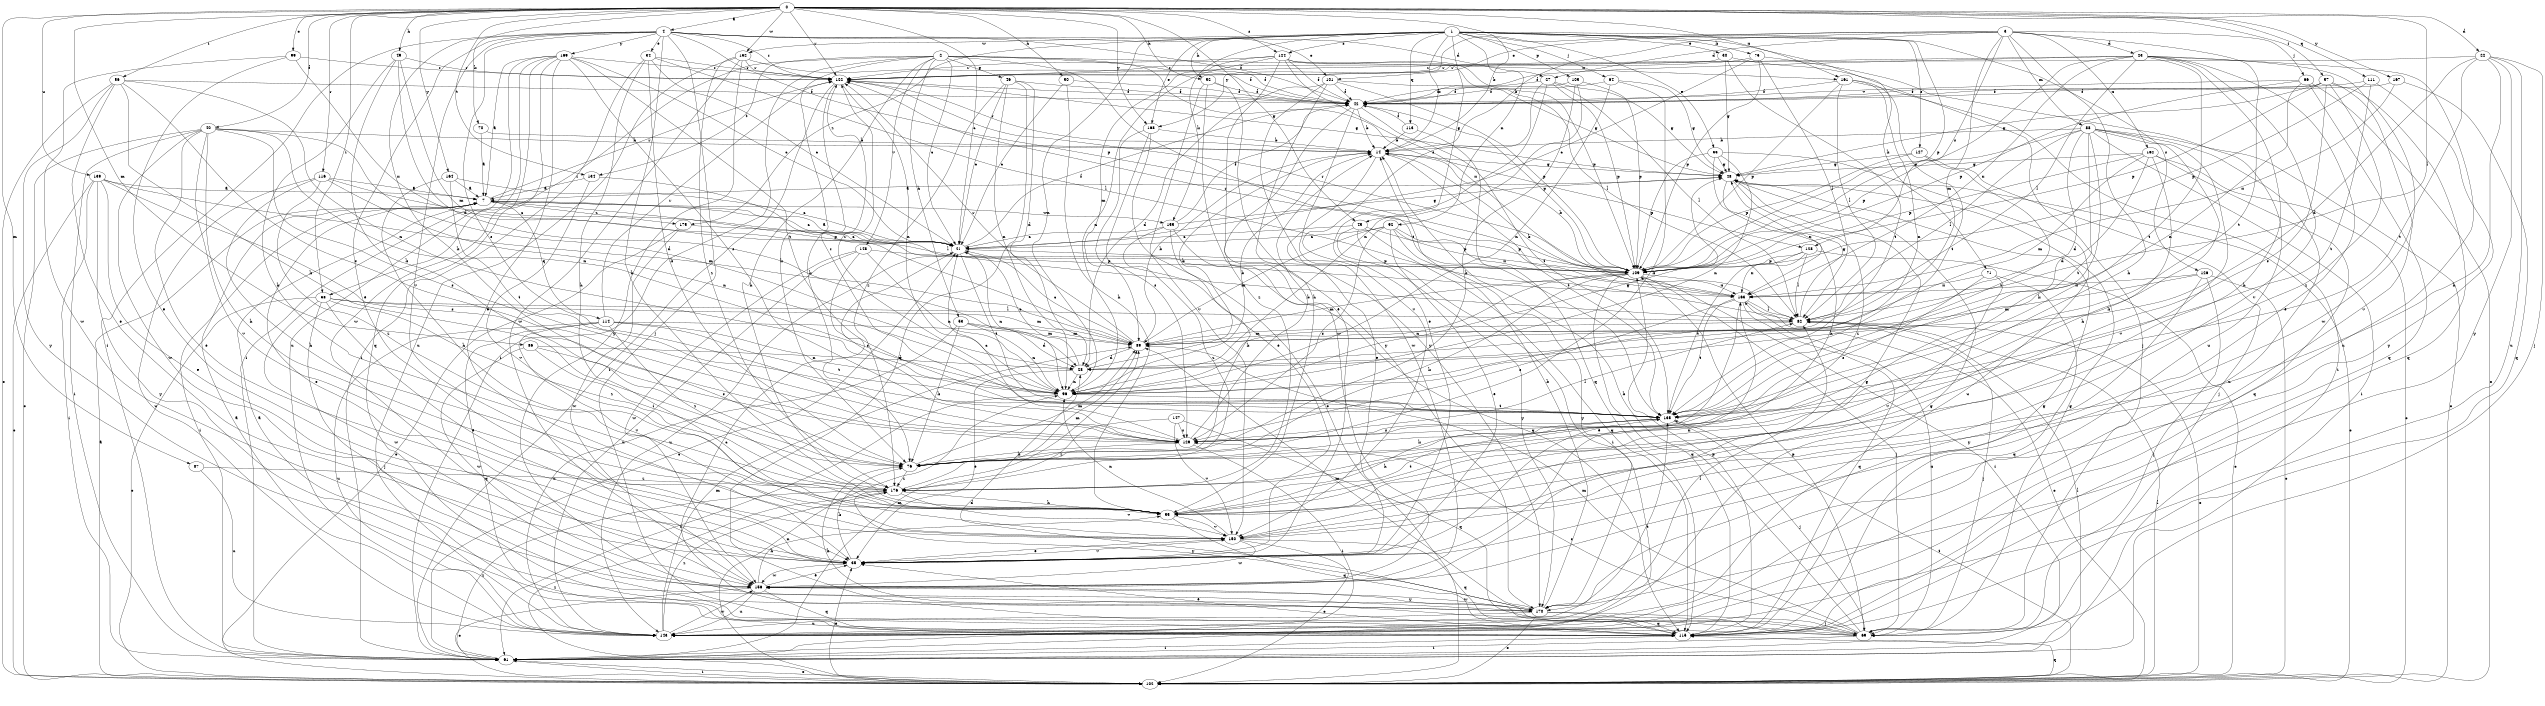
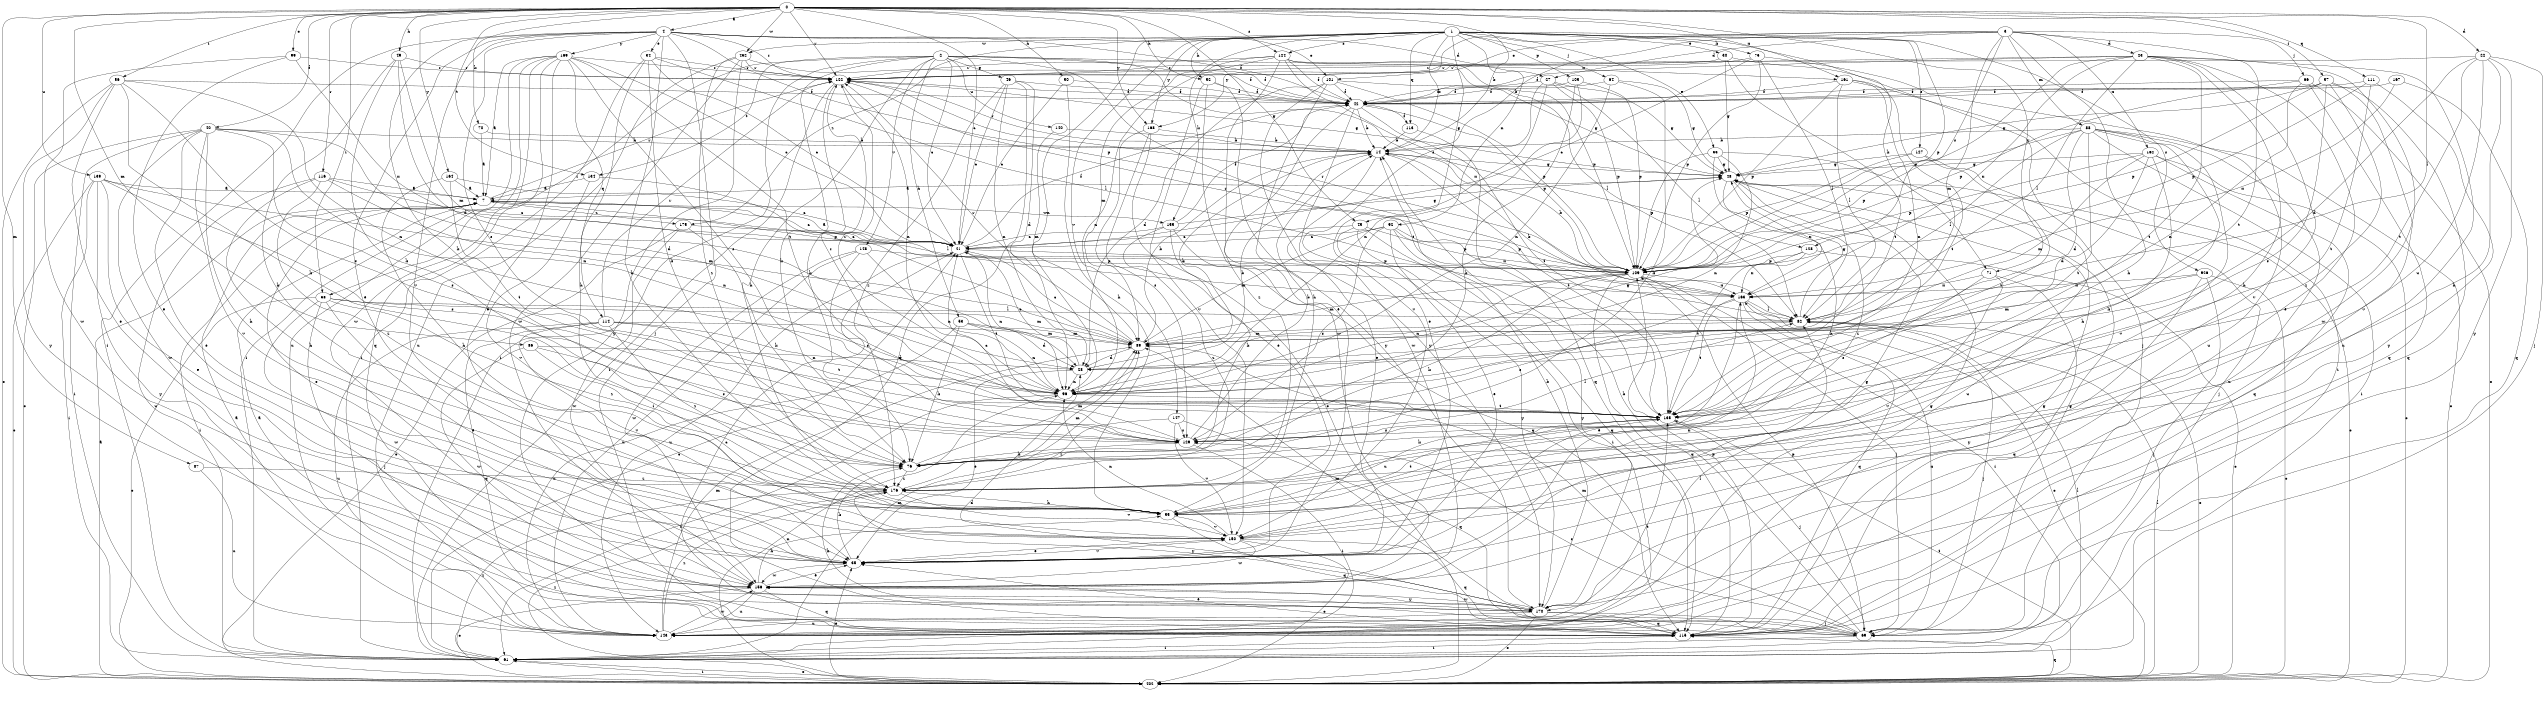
(1596, 11) -> (1554, 17)
(743, 56) -> (743, 56)
(1169, 80) -> (1169, 80)
(1864, 92) -> (1864, 92)
(1387, 113) -> (1387, 109)
none -> (1100, 122)
none -> (1059, 128)
(542, 262) -> (601, 187)
(2205, 273) -> (2205, 273)
(1798, 283) -> none
(1424, 447) -> (776, 352)
(1385, 467) -> (1385, 467)
(1885, 583) -> (1788, 443)
(1150, 684) -> (1150, 684)
